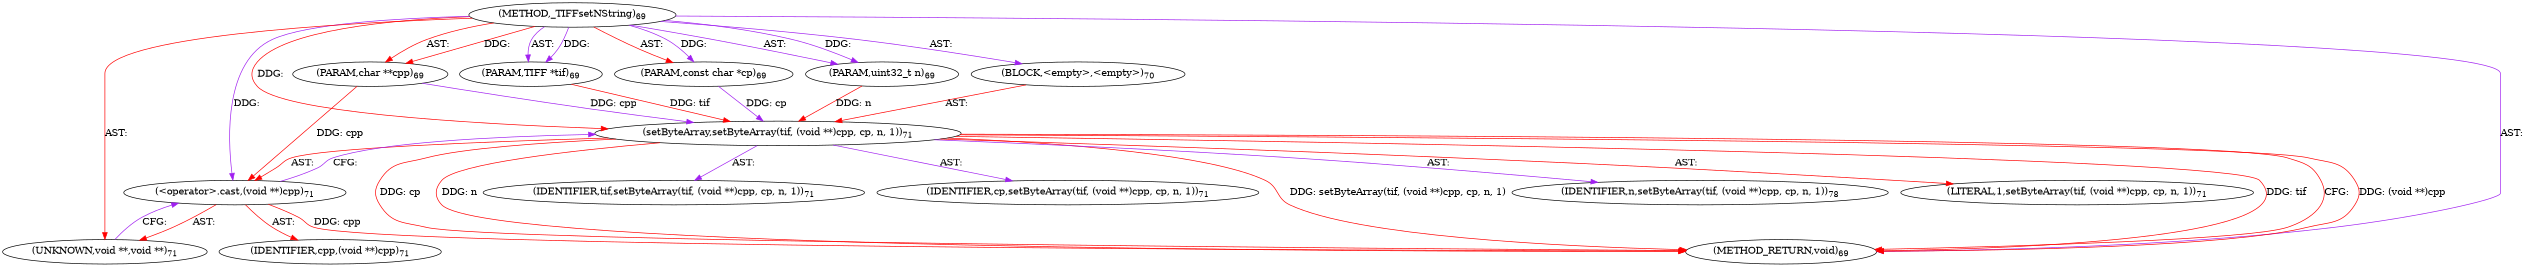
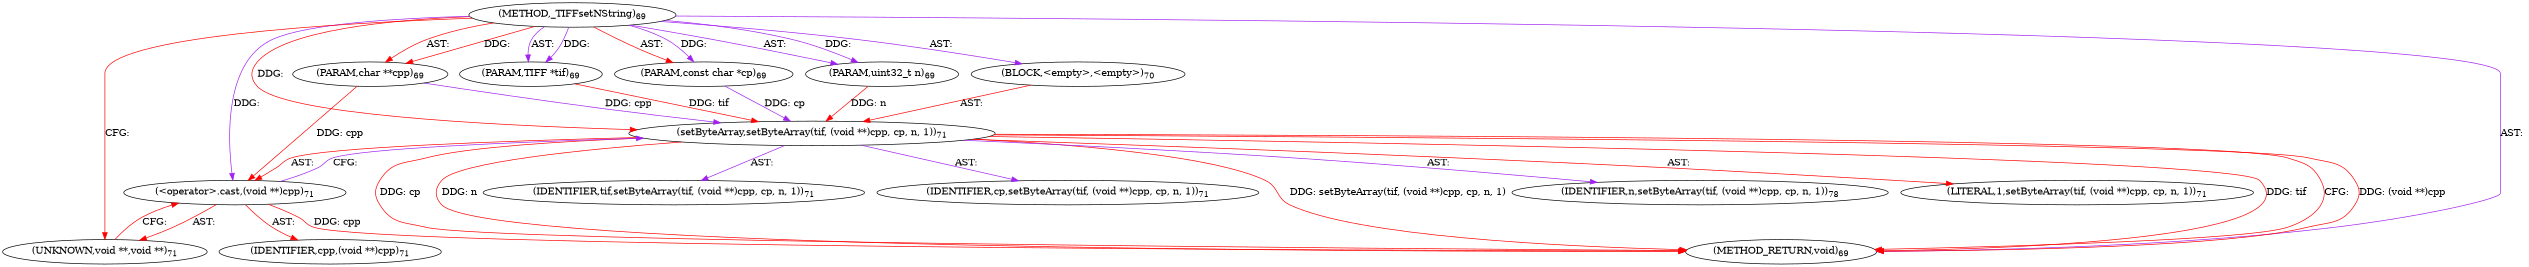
(118, 133) -> (119, 133)
(141, 218) -> (141, 218)
